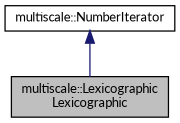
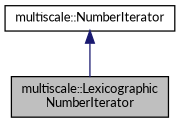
(90, 97) -> (90, 97)
